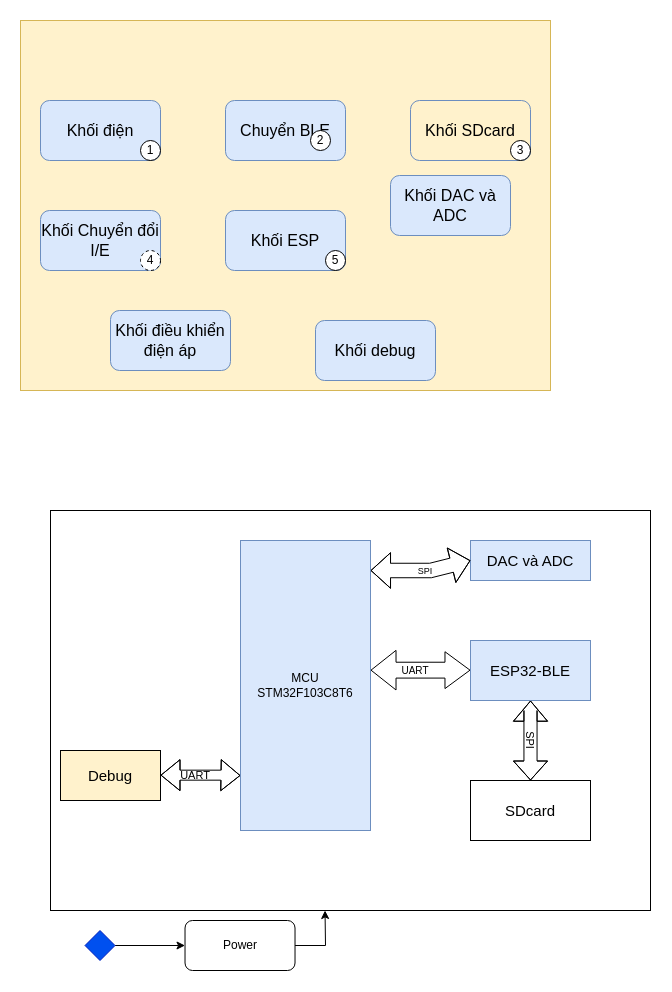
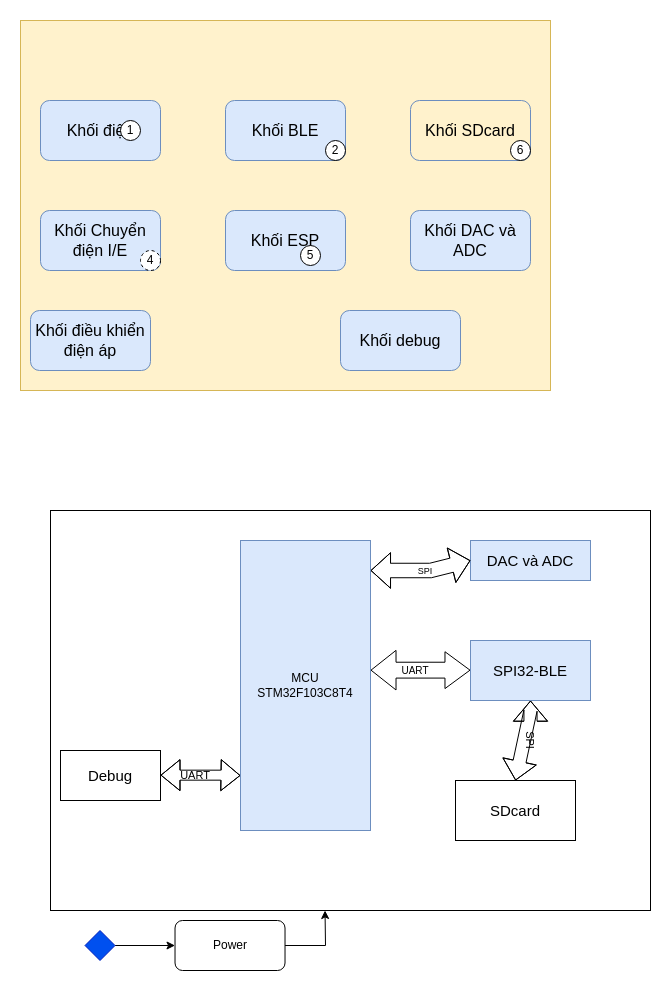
(286, 131) -> (286, 131)
(321, 141) -> (336, 151)
(151, 151) -> (131, 131)
(521, 151) -> (521, 151)
(451, 206) -> (471, 241)
(101, 241) -> (101, 241)
(336, 261) -> (311, 256)
(171, 341) -> (91, 341)
(376, 351) -> (401, 341)
(531, 671) -> (531, 671)
(306, 686) -> (306, 686)
(111, 776) -> (111, 776)
(531, 811) -> (516, 811)
(240, 946) -> (230, 946)
